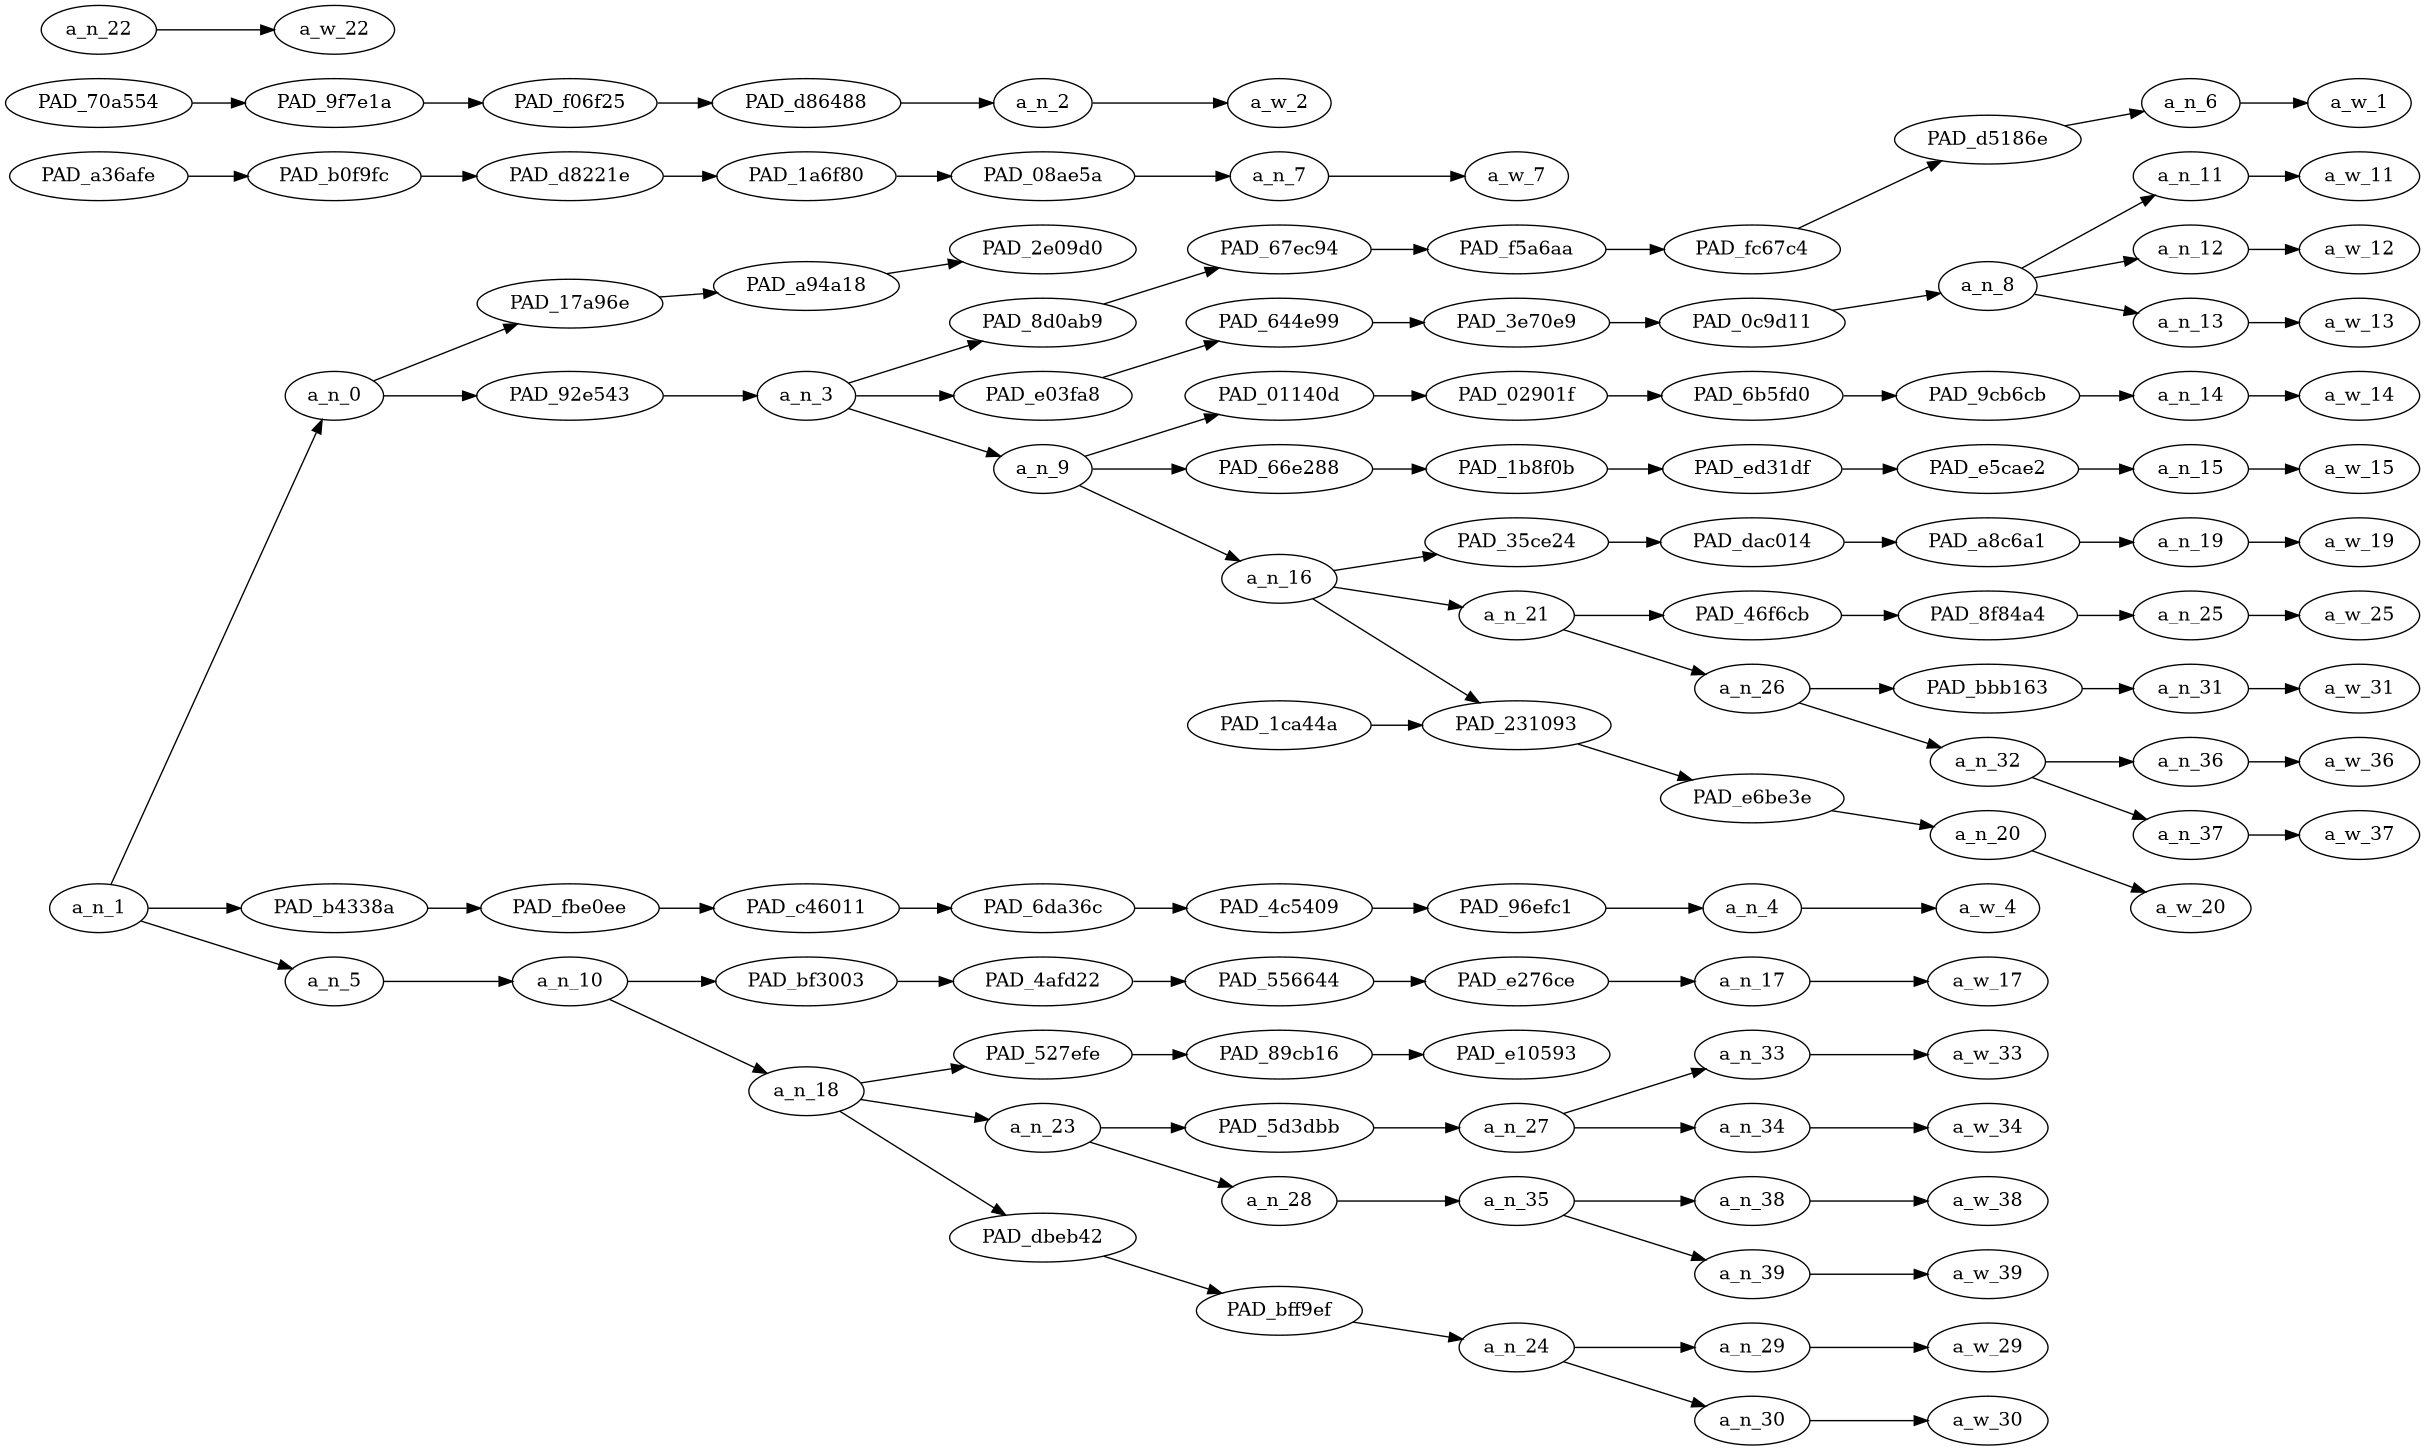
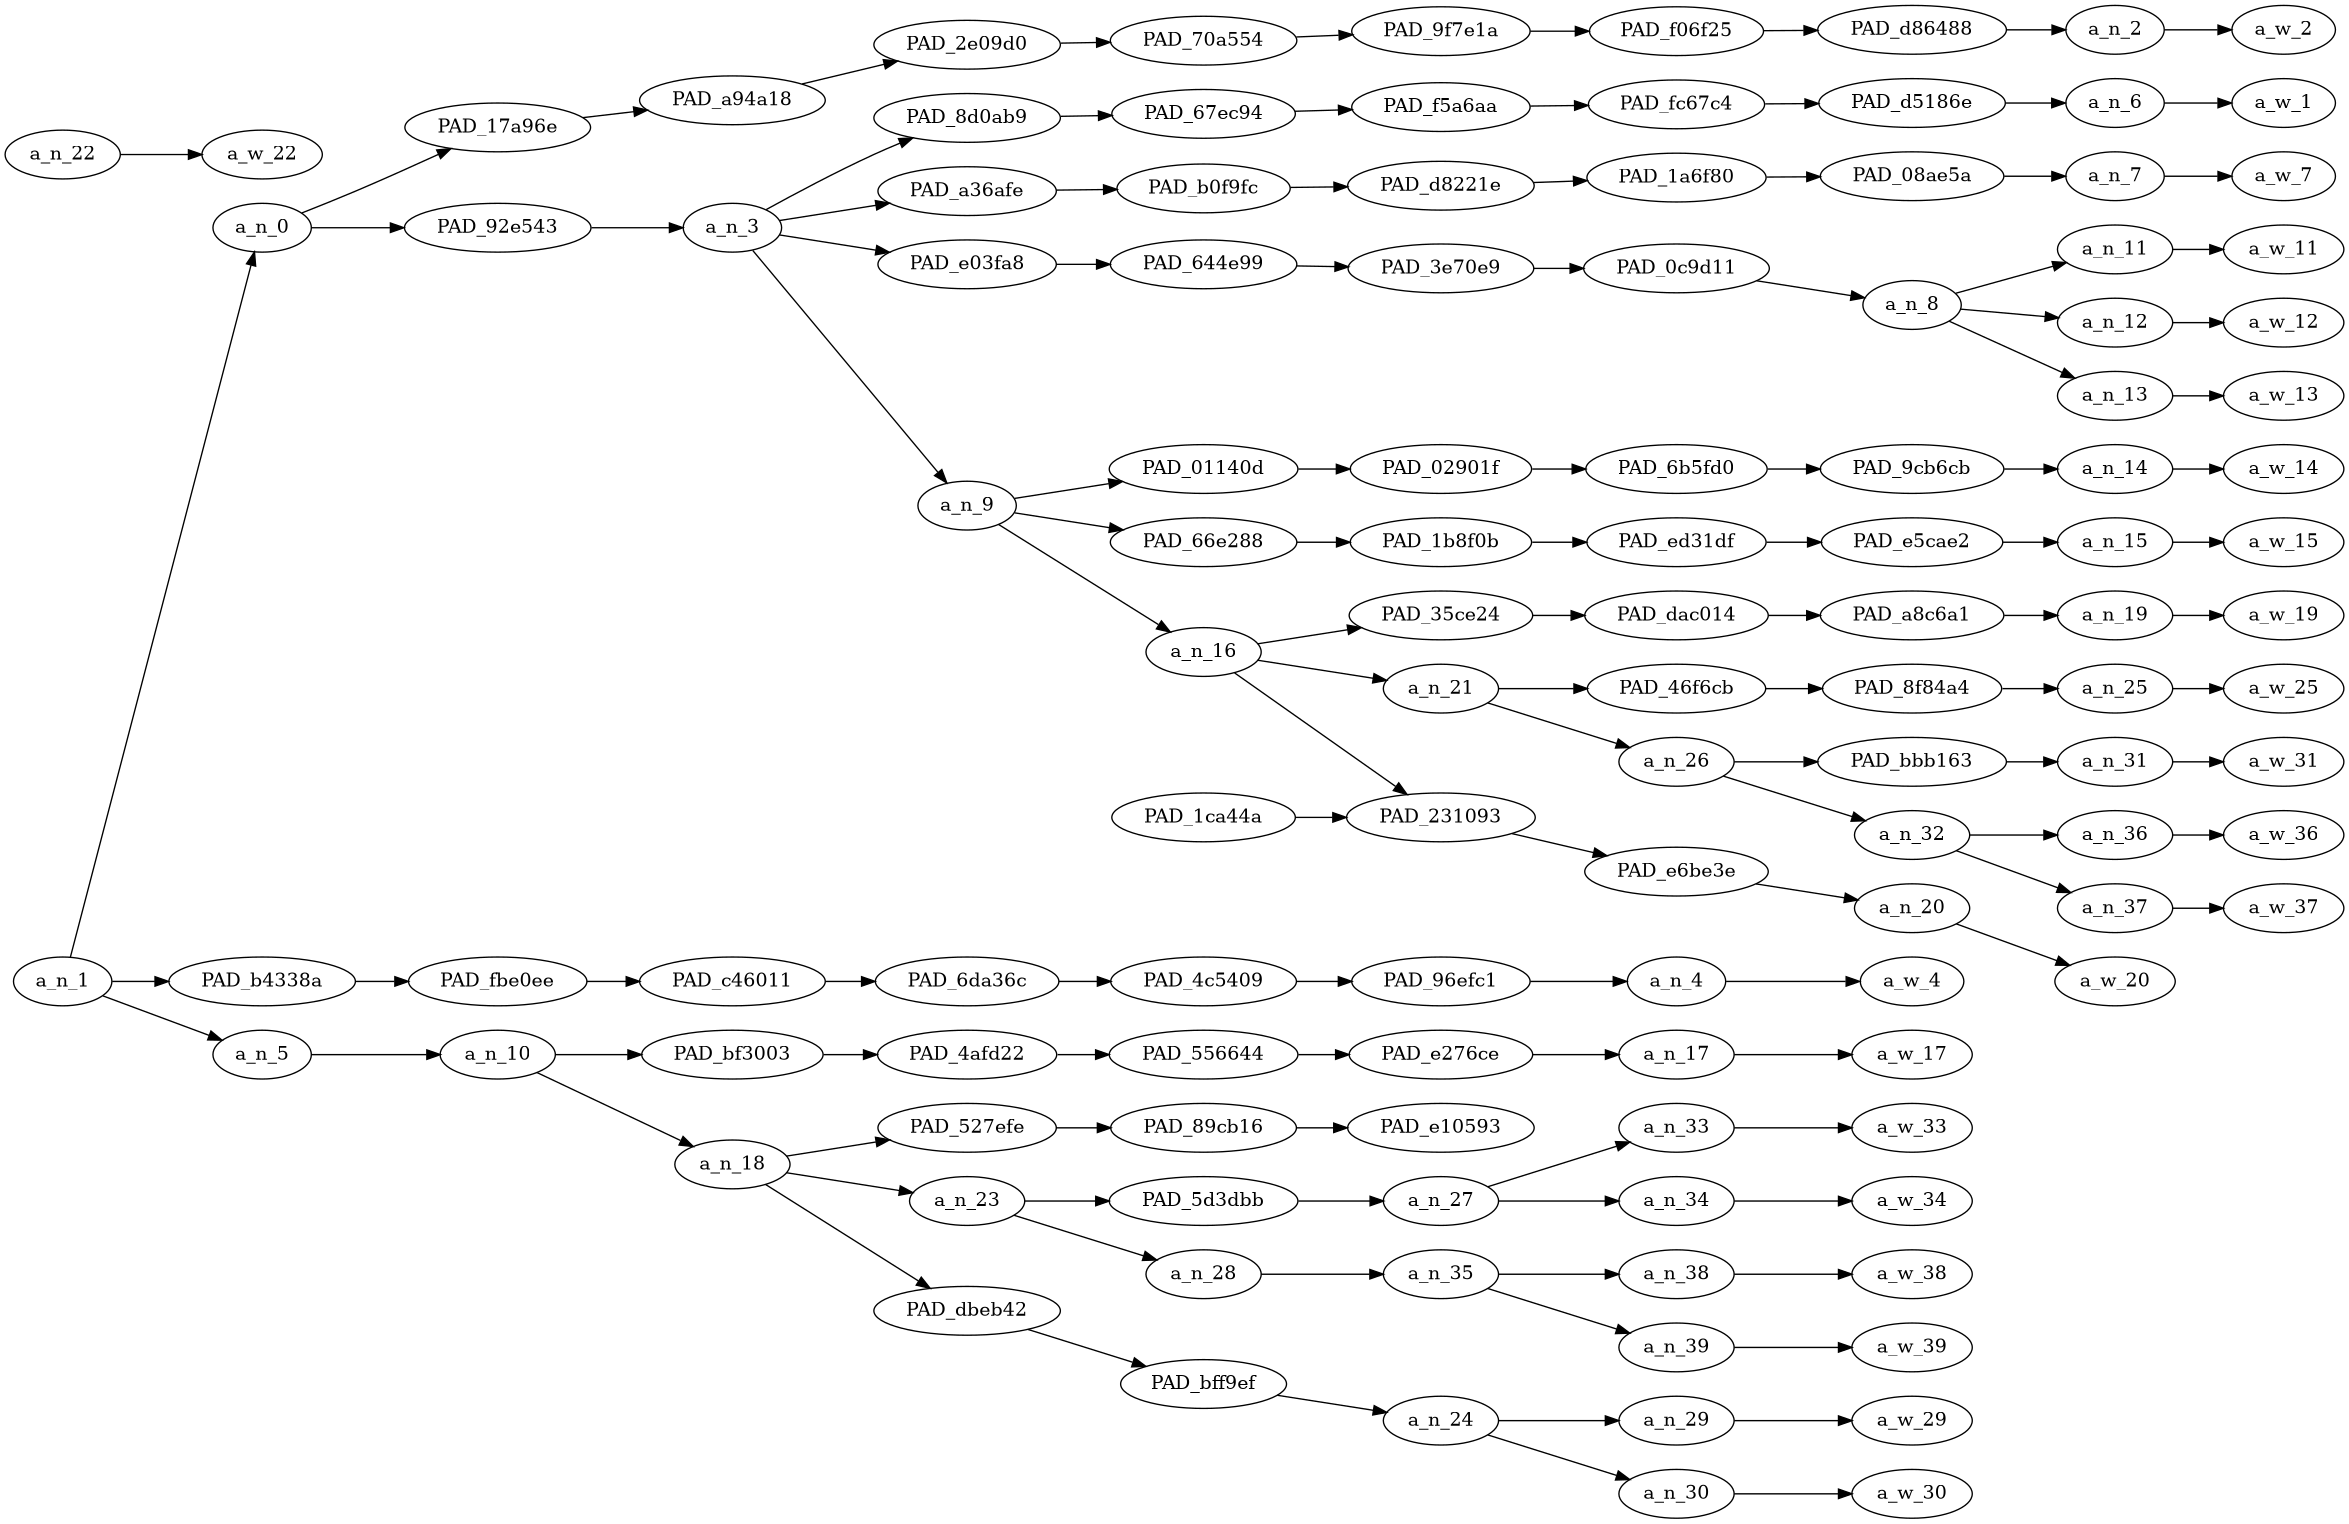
none -> (1079, 43)
none -> (828, 213)
